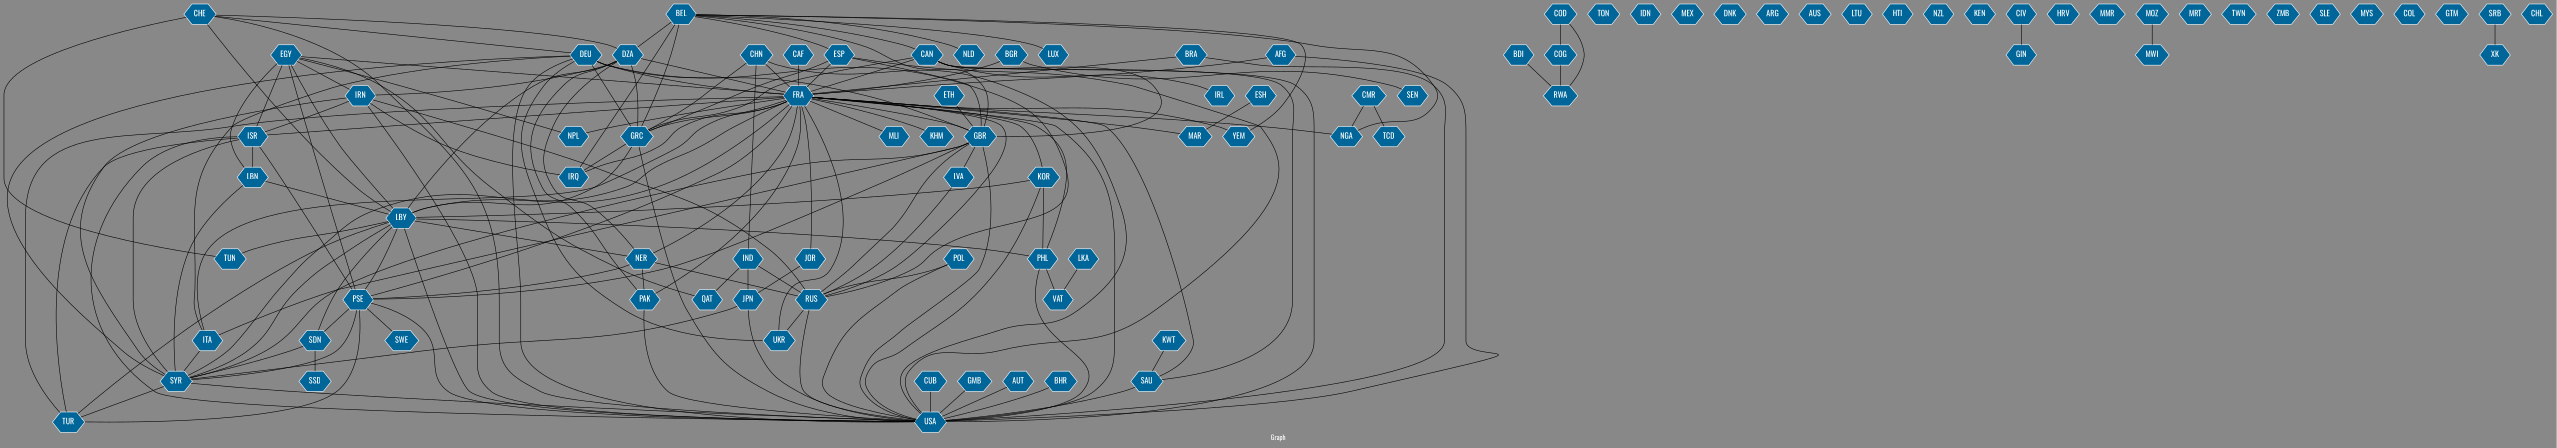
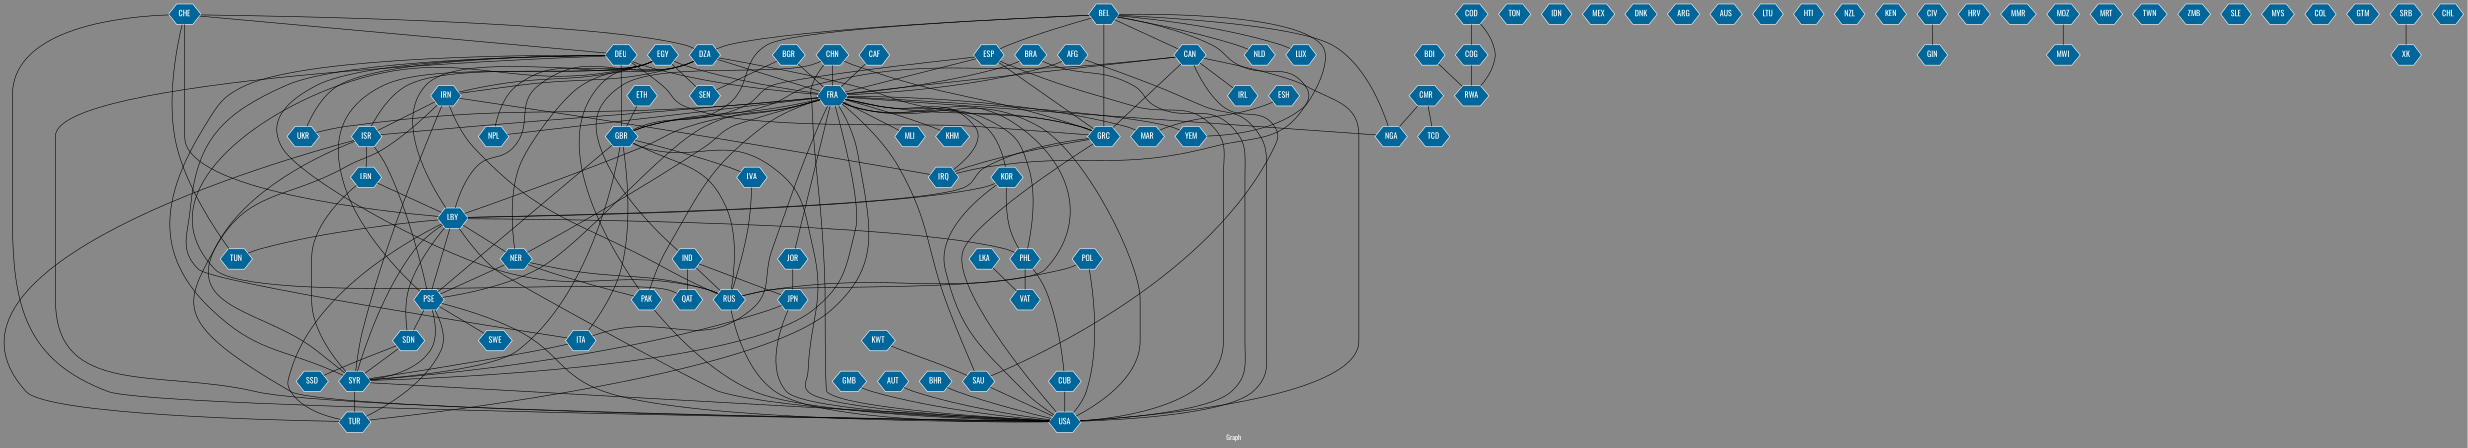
(239, 111) -> (689, 81)
(795, 320) -> none
(1083, 391) -> (1055, 318)
(353, 409) -> none
